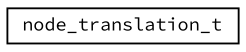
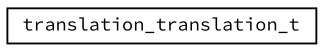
(123, 26) -> (162, 26)
